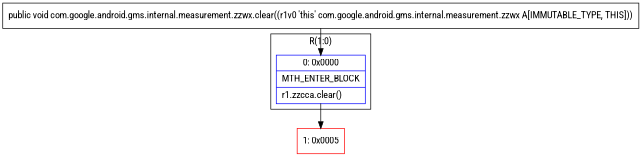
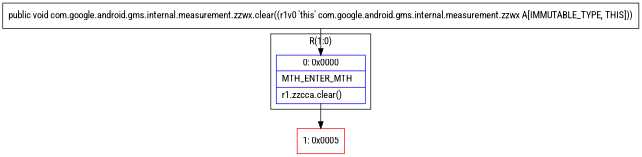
(321, 79) -> (317, 79)
